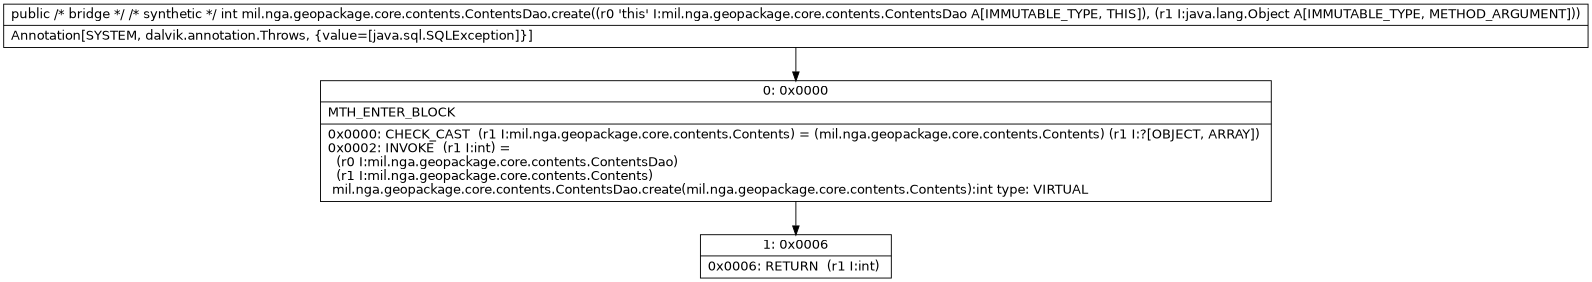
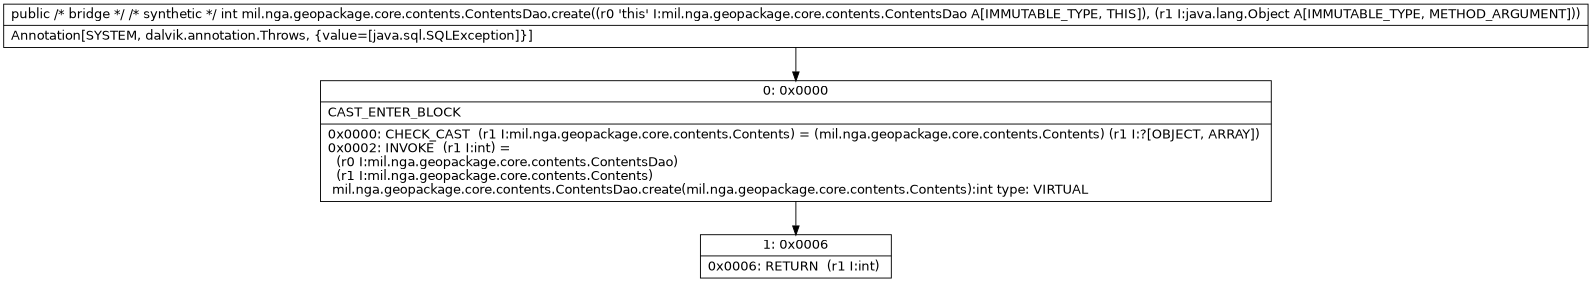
(392, 113) -> (395, 113)
